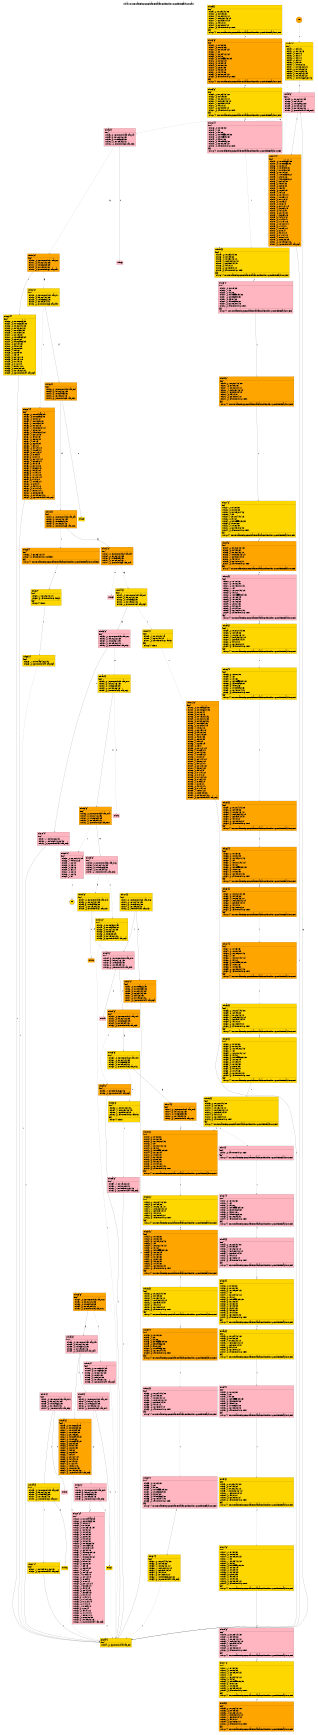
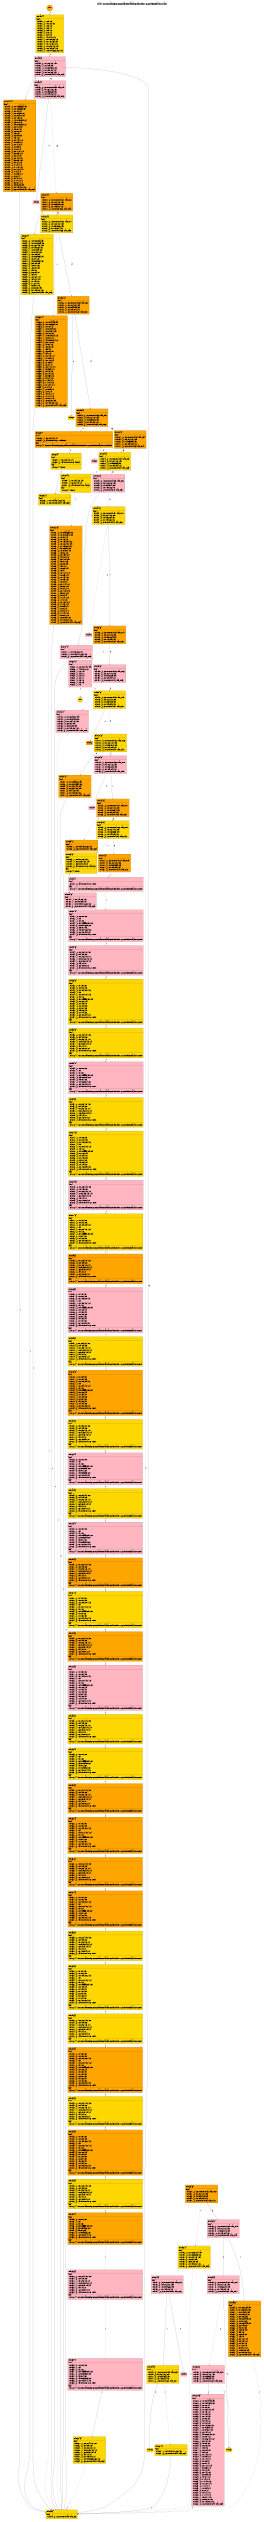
(112, 930) -> (72, 721)
(93, 934) -> (110, 721)
none -> (105, 1310)
(100, 1373) -> (194, 2257)
